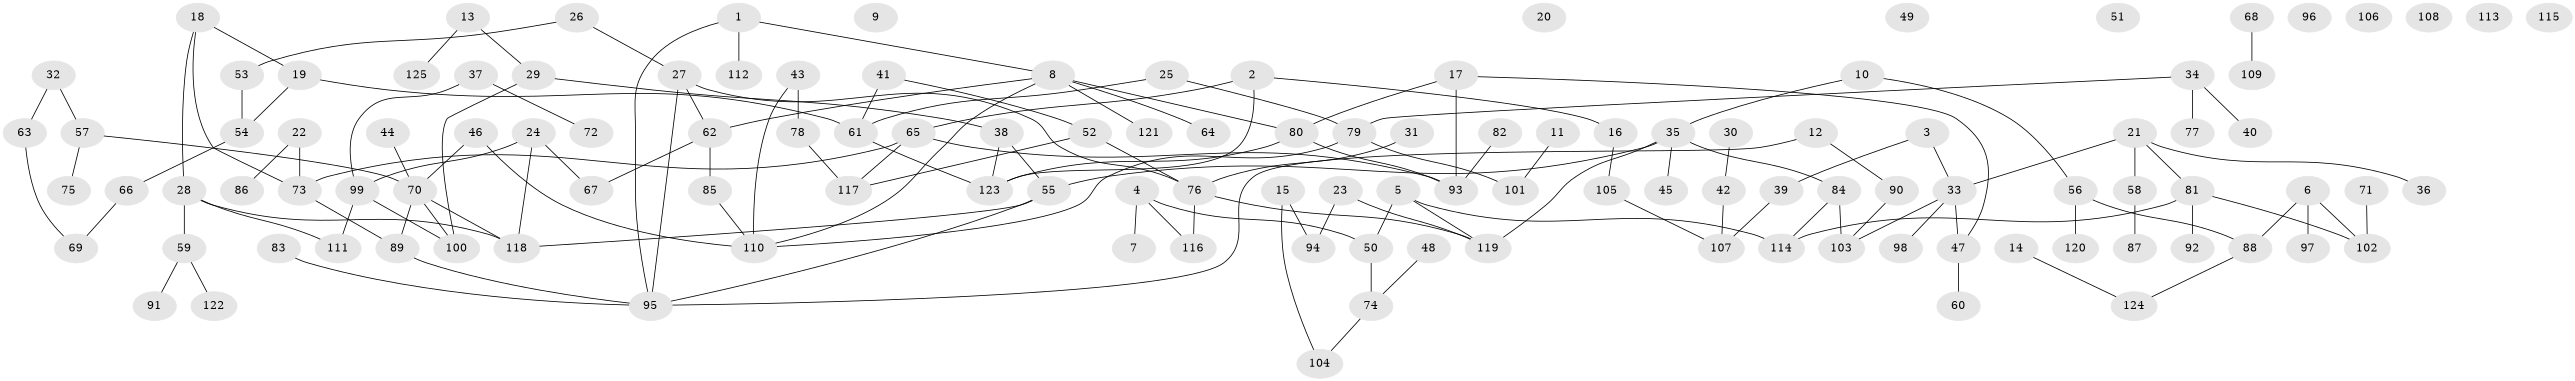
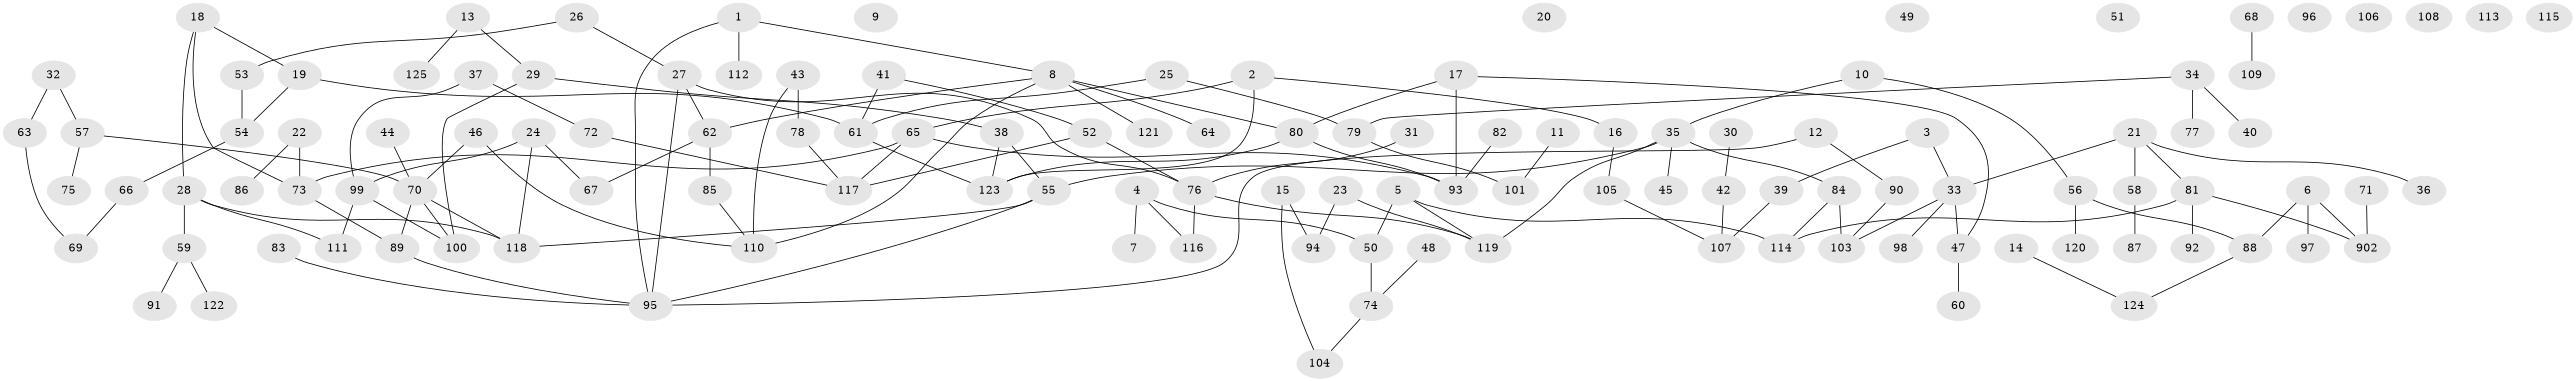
none -> (719, 162)
(1065, 210) -> none
(2367, 248) -> (2367, 248)
